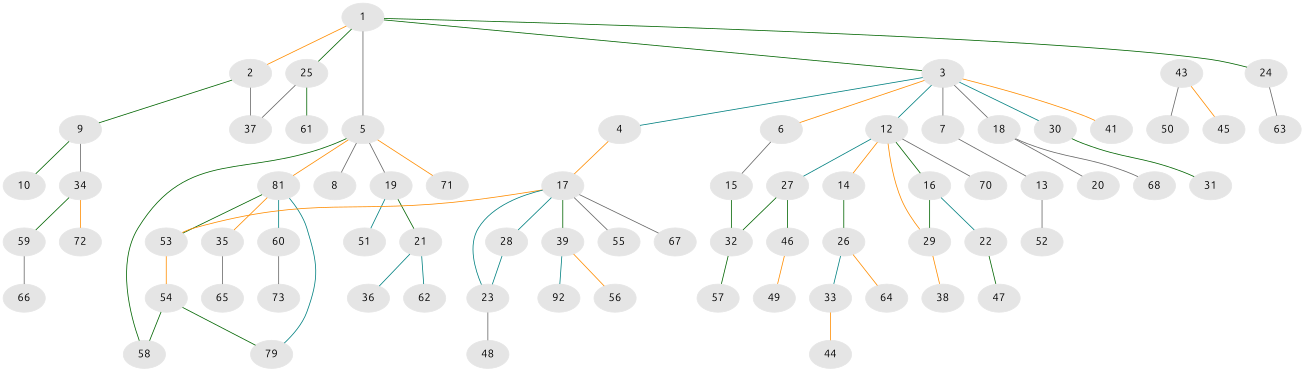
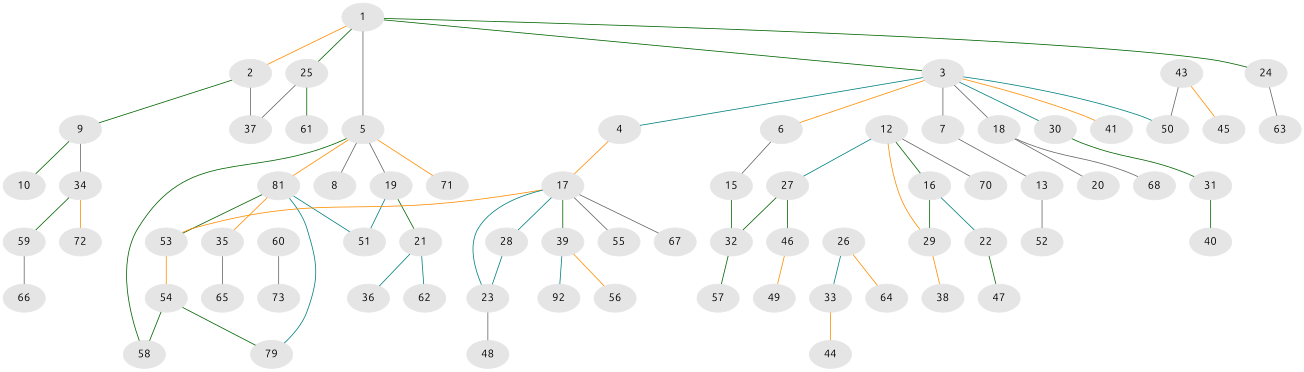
(915, 101) -> (1059, 94)
(844, 186) -> none
(279, 216) -> (322, 214)
none -> (1211, 242)
